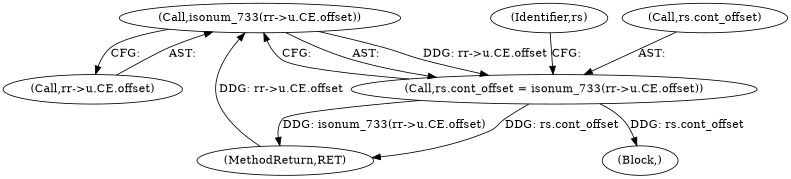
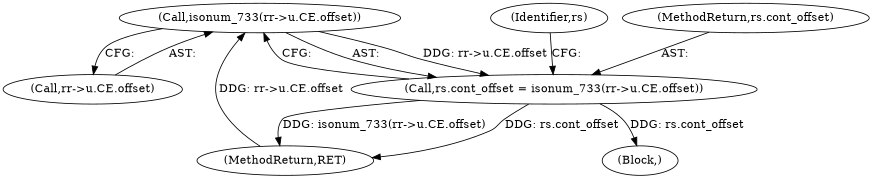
(705, 18) -> (746, 18)
